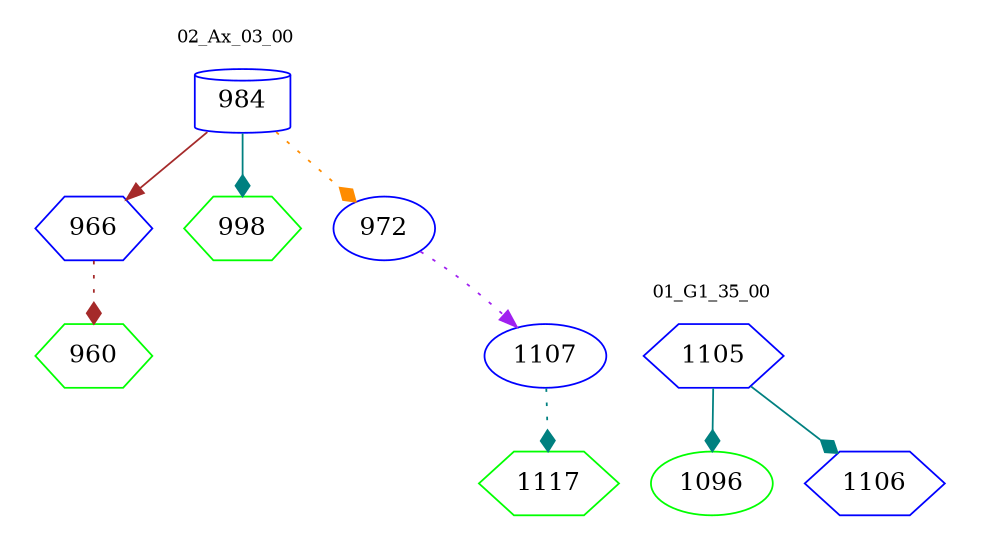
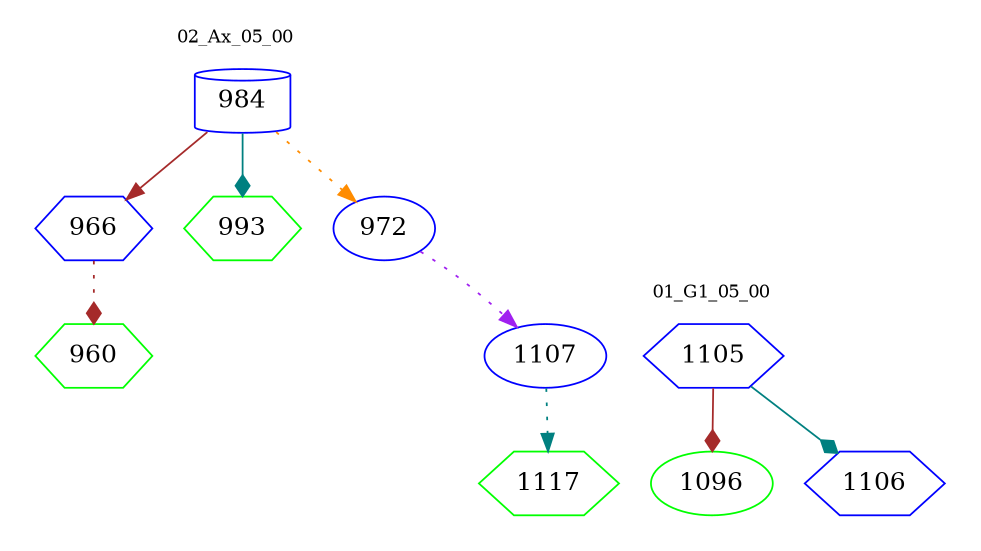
(236, 38) -> (236, 38)
(308, 160) -> (309, 161)
(243, 228) -> (243, 228)
(712, 293) -> (712, 293)
(547, 409) -> (547, 411)
(713, 409) -> (713, 409)
